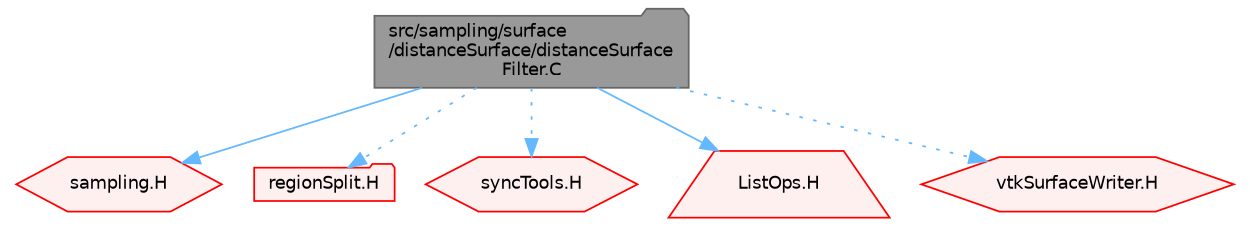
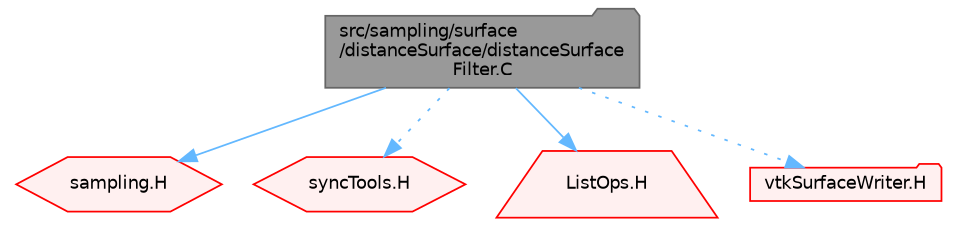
(324, 184) -> none
(1078, 184) -> (846, 184)
